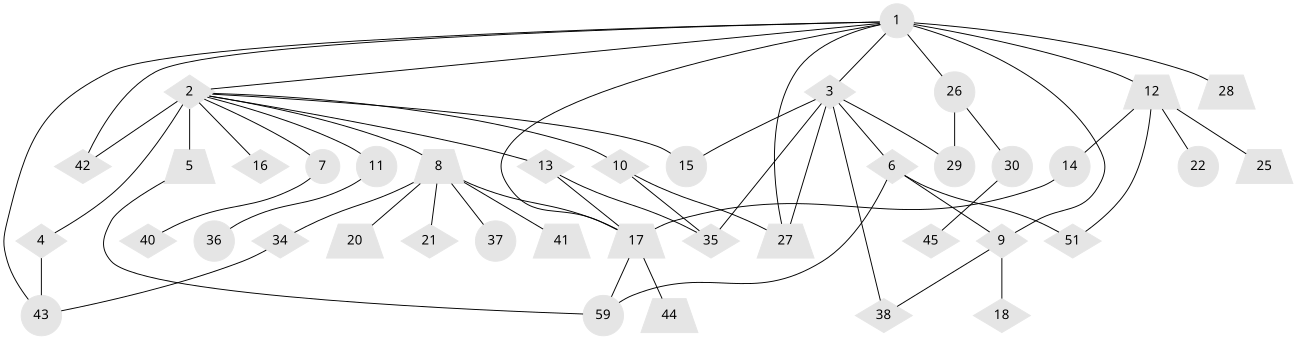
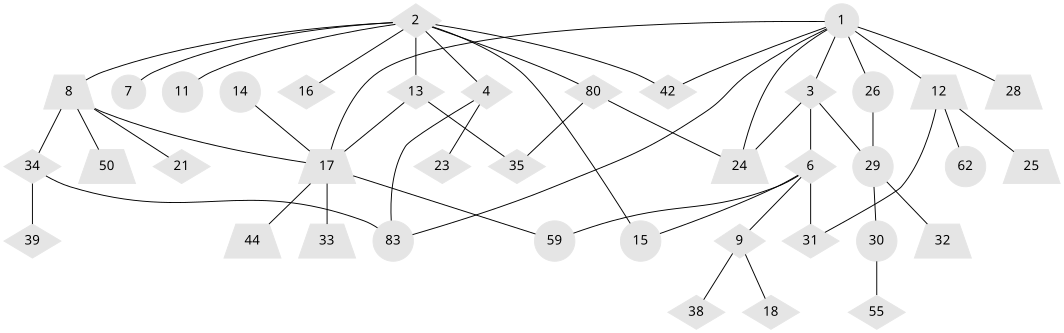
(545, 56) -> none
(1072, 112) -> none
(759, 126) -> (730, 207)
(983, 129) -> (875, 197)
(1109, 131) -> none
(190, 167) -> none
none -> (442, 167)
(620, 167) -> (593, 92)
(1198, 167) -> (966, 167)
(768, 170) -> none
(856, 199) -> none
none -> (32, 241)
(148, 241) -> none
(214, 241) -> none
none -> (327, 241)
(355, 241) -> (107, 167)
(496, 241) -> none
(562, 241) -> none
(786, 241) -> (740, 167)
(931, 241) -> (877, 312)
none -> (943, 241)
(1073, 241) -> (811, 241)
(41, 316) -> (393, 241)
